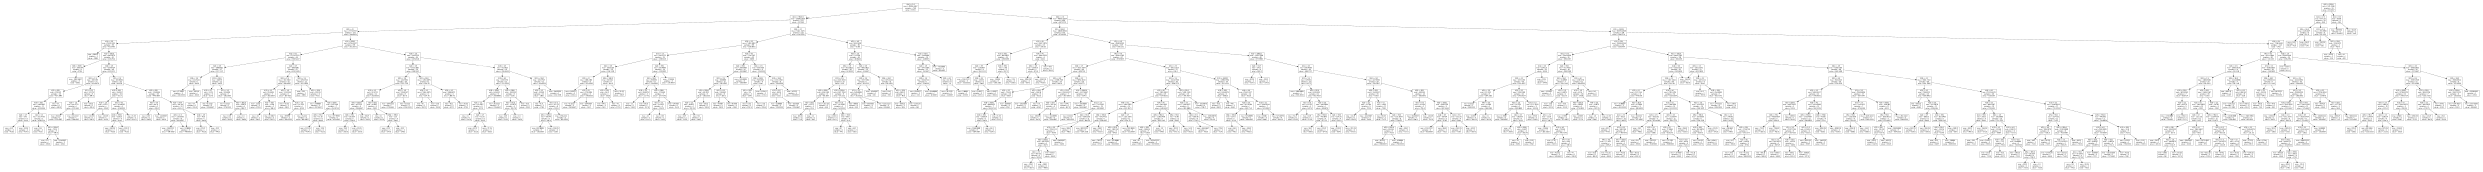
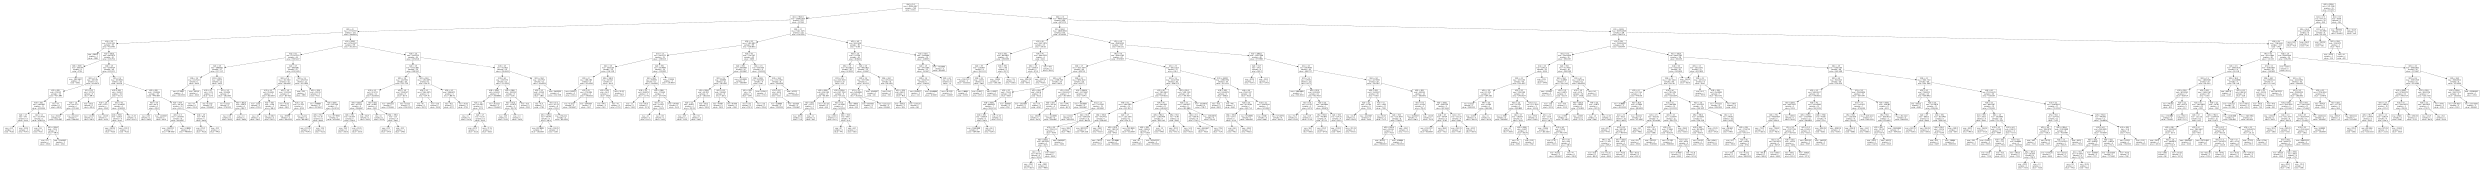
(2280, 50) -> (2282, 51)
none -> (2168, 106)
(187, 117) -> (178, 111)
